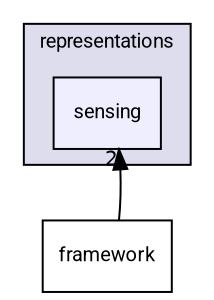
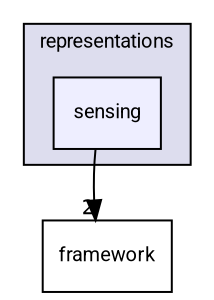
(121, 195) -> (94, 177)
